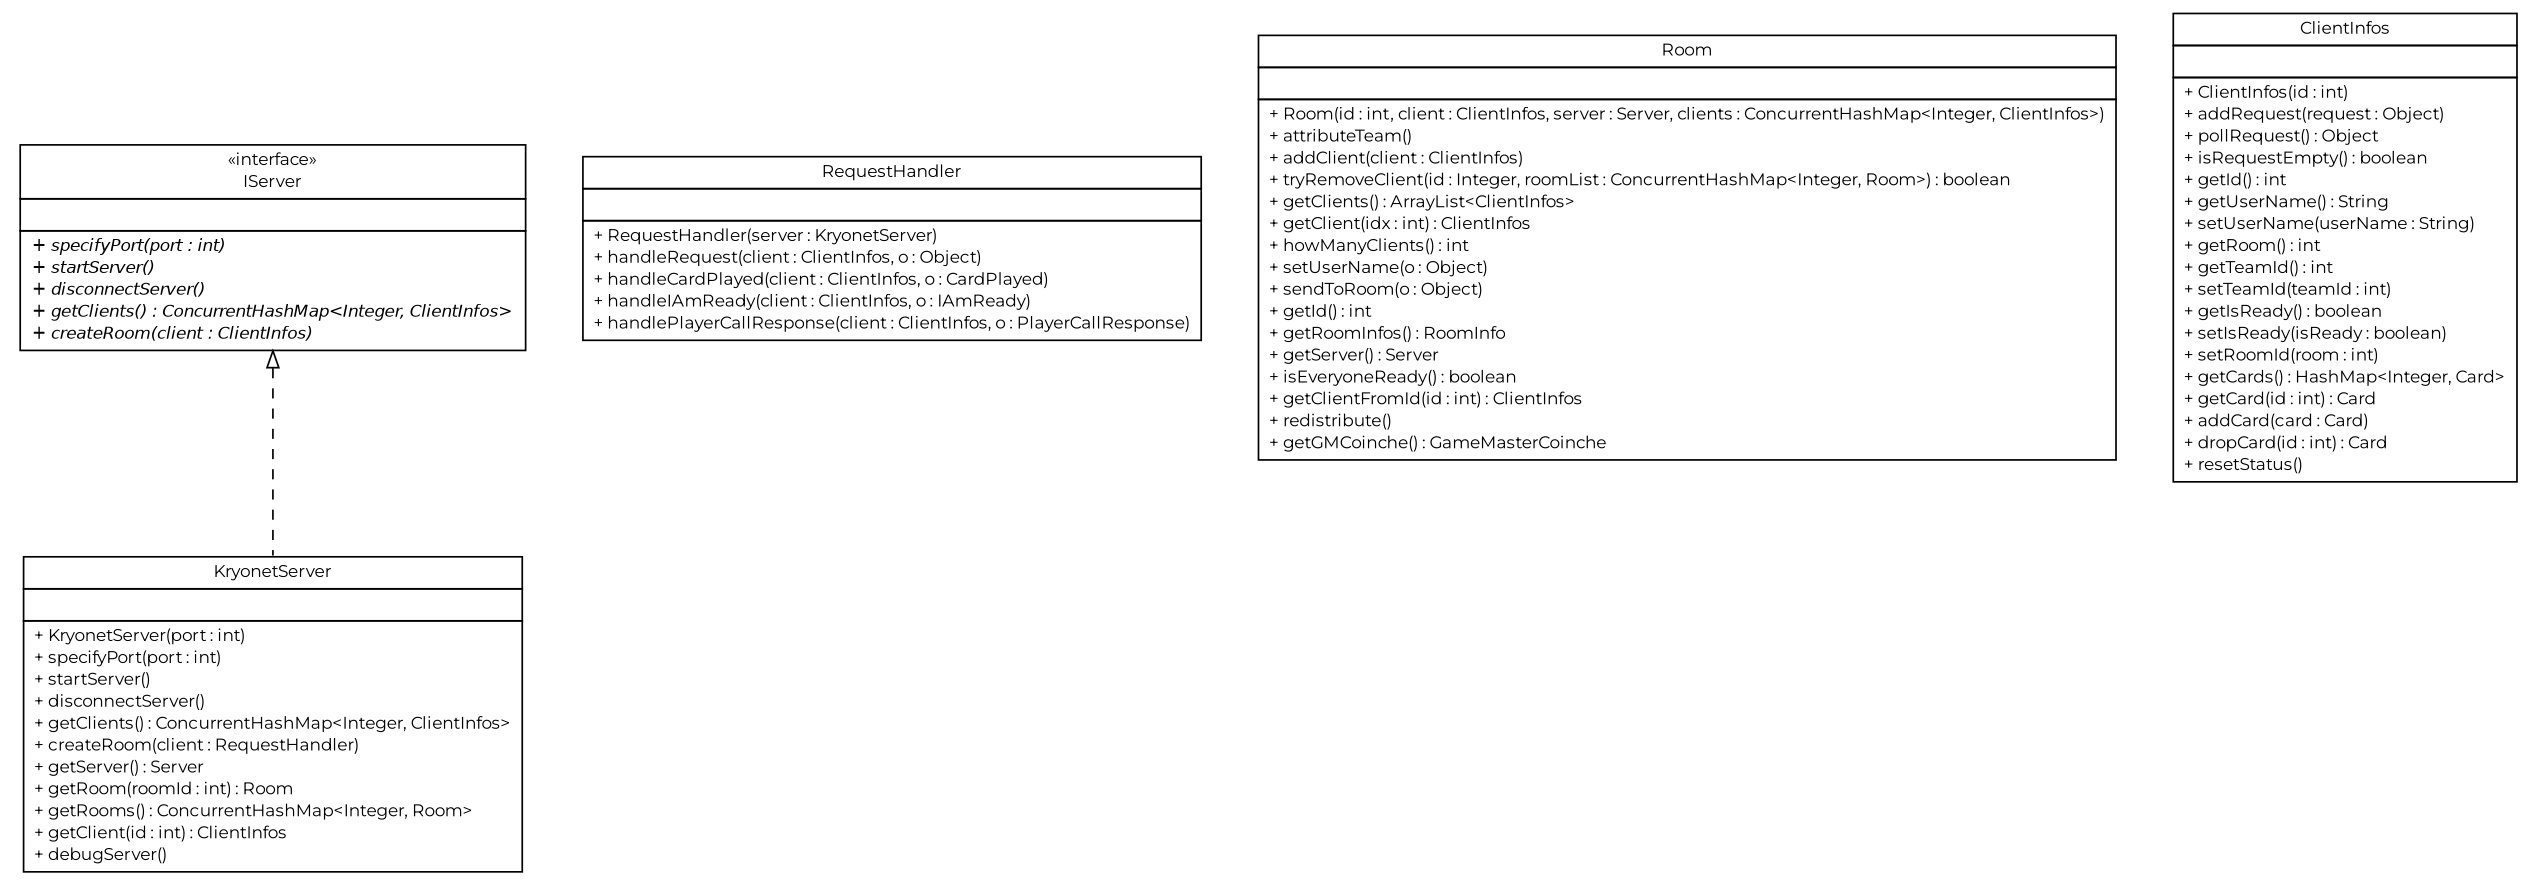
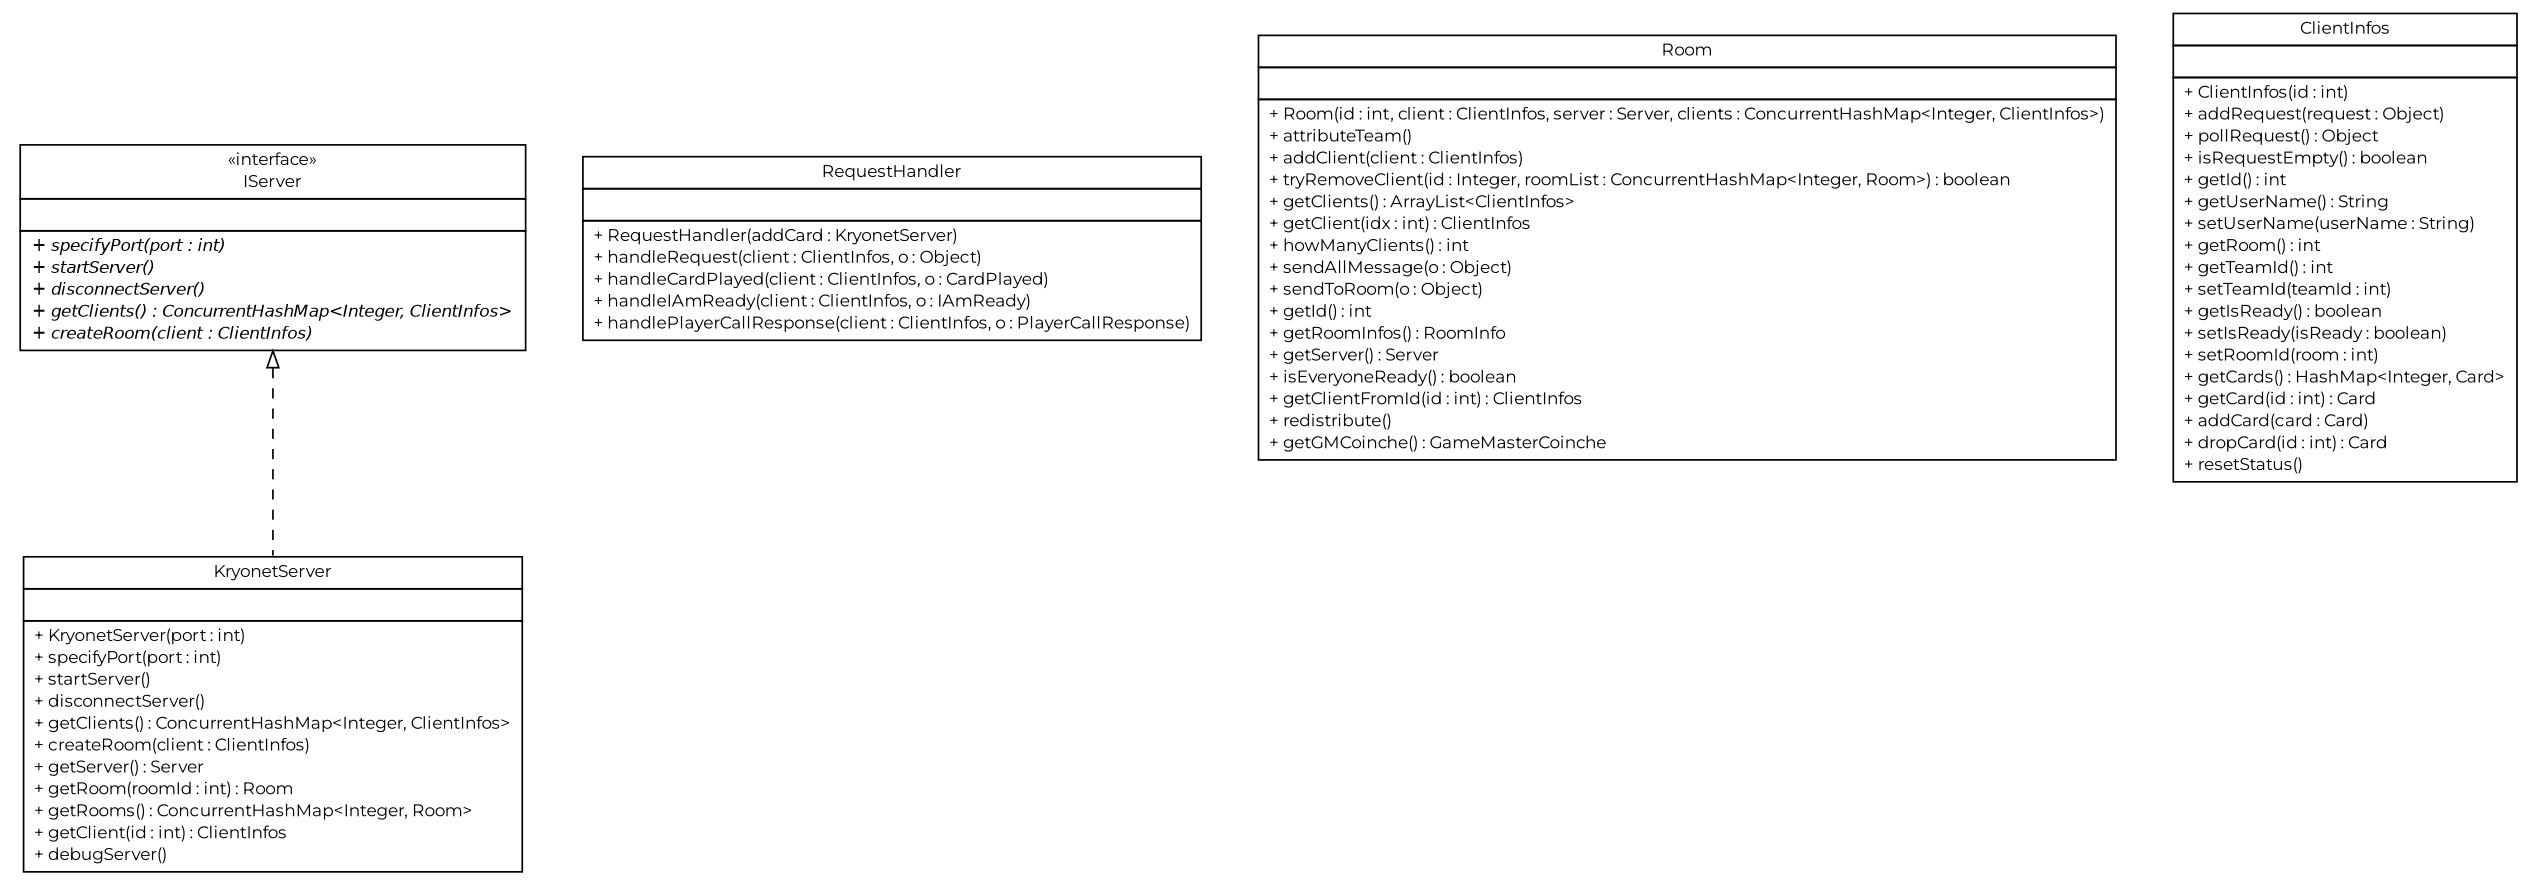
(766, 236) -> (776, 236)
(1379, 268) -> (1391, 268)
(197, 745) -> (173, 745)
